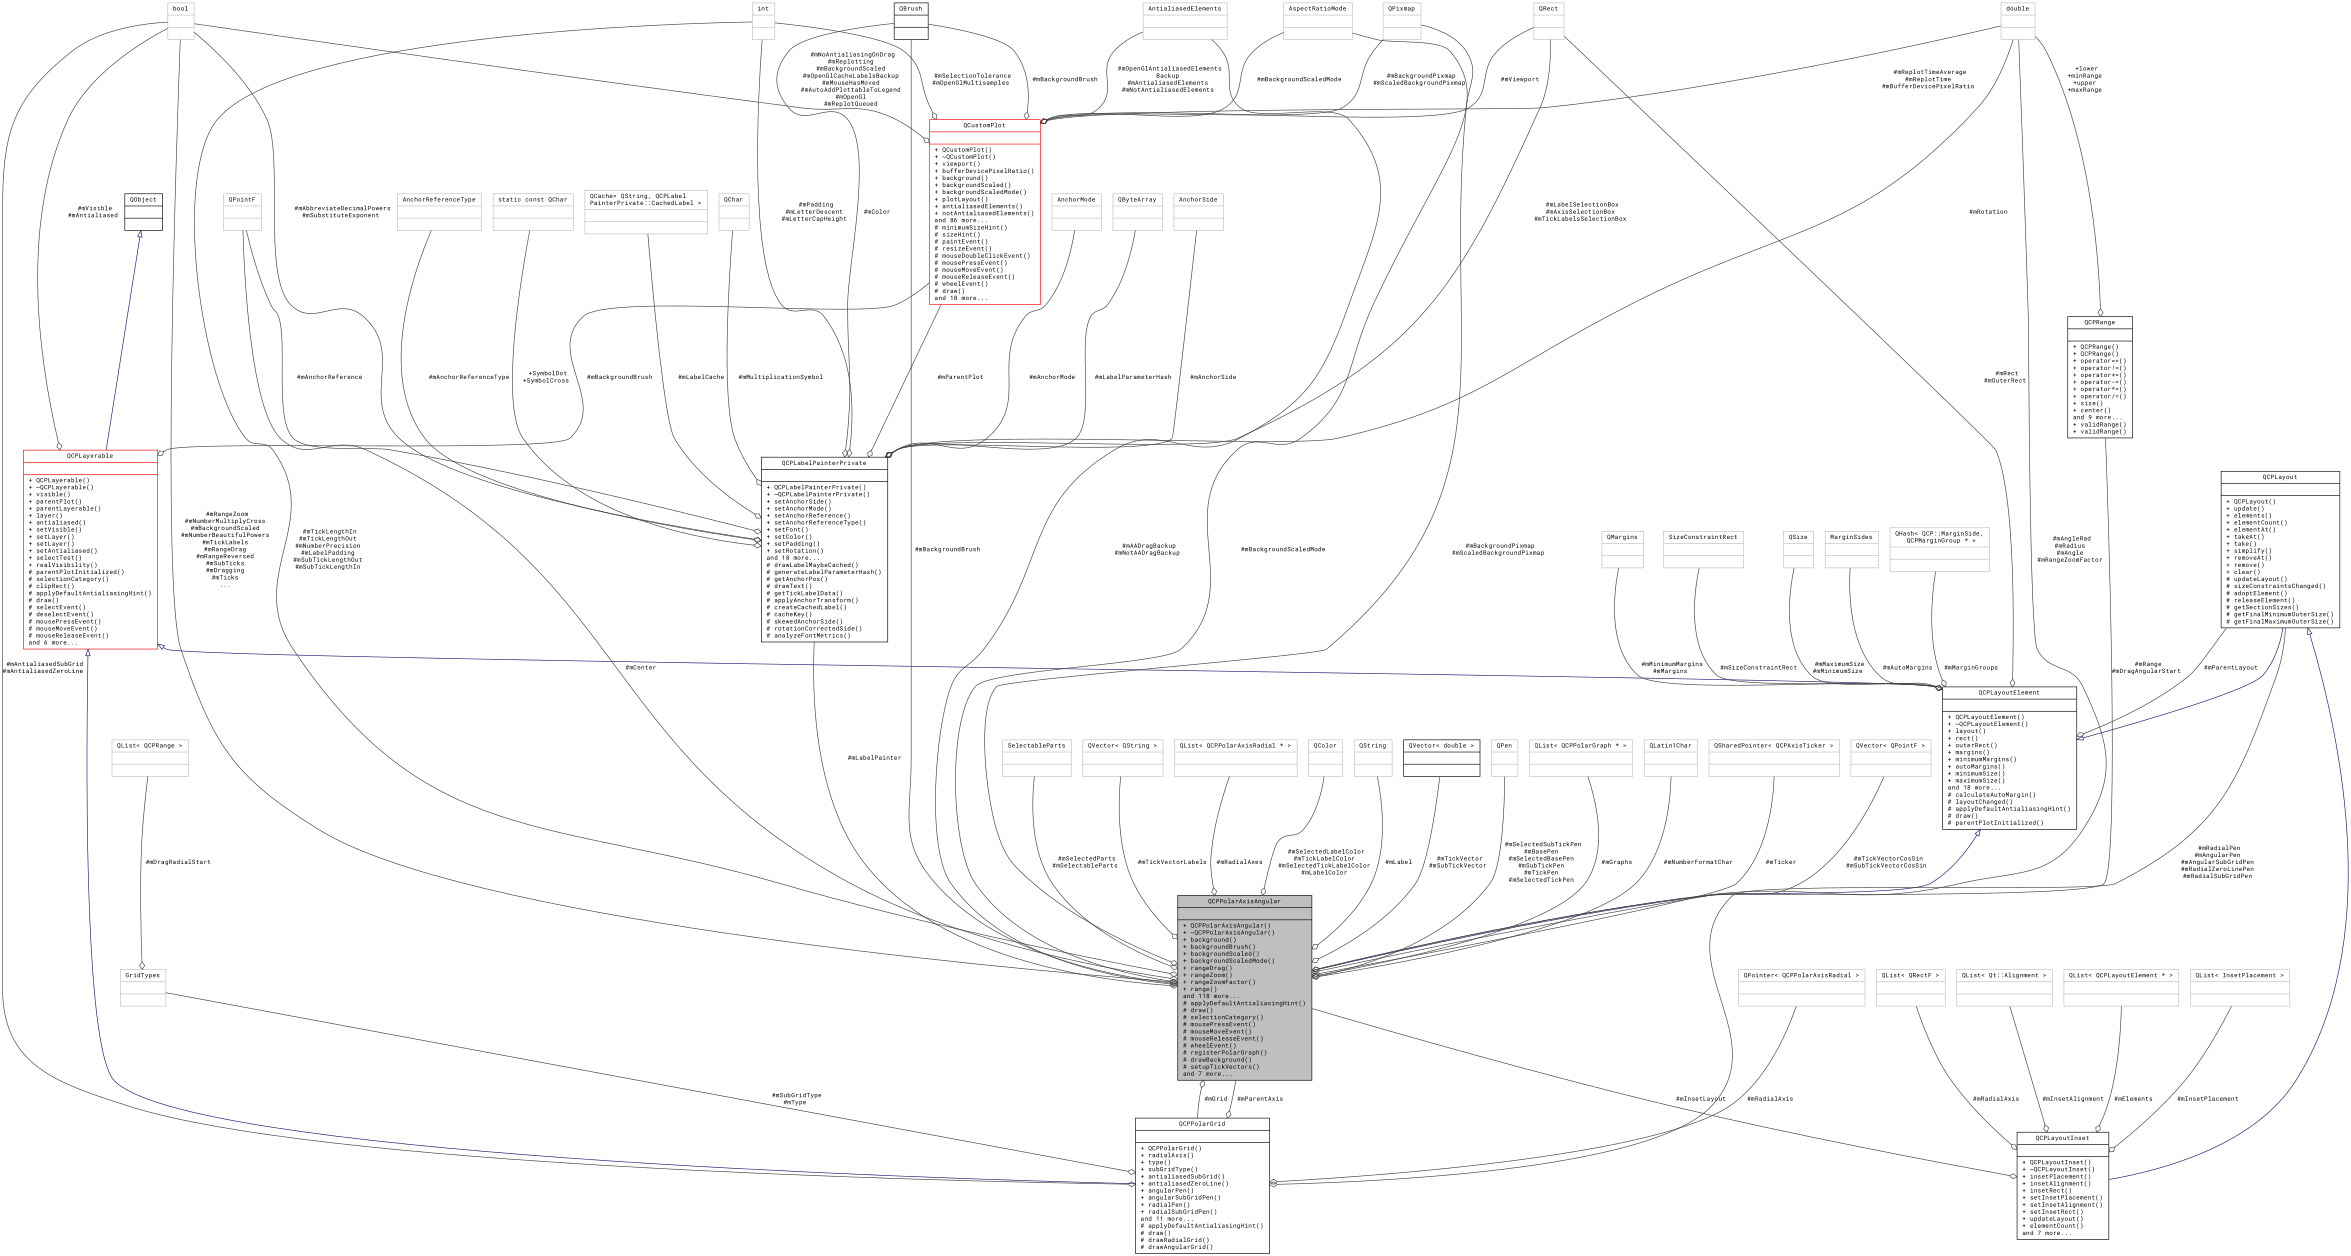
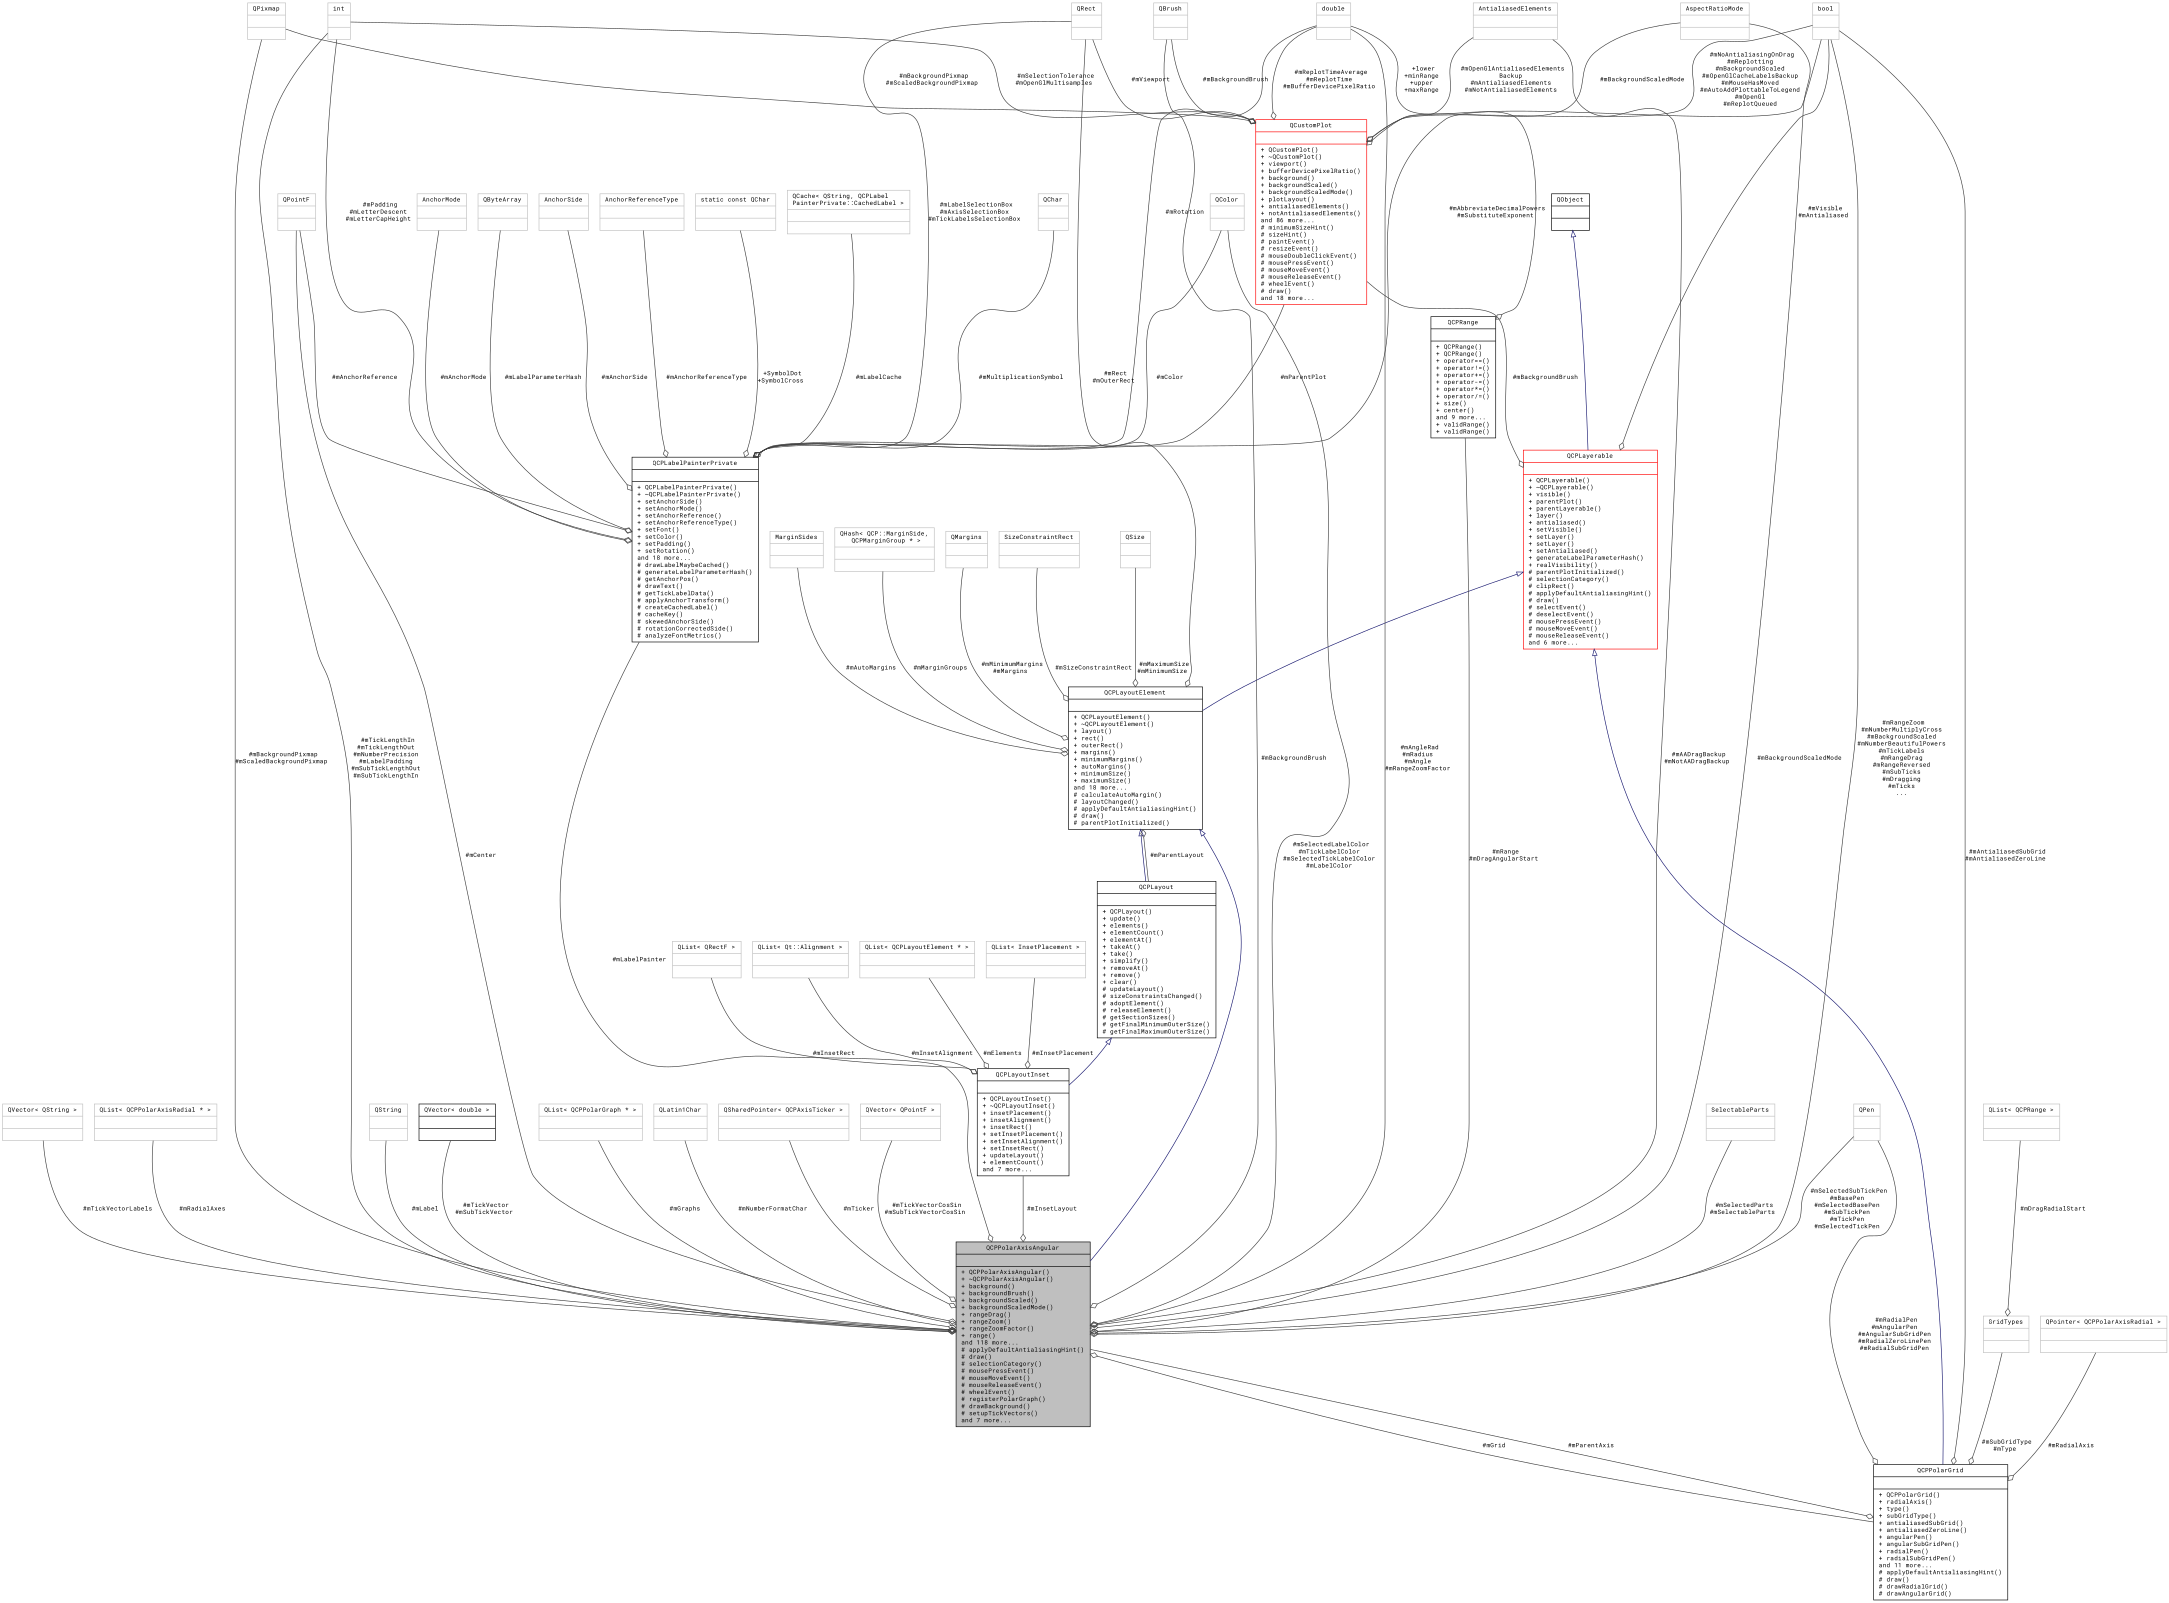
(911, 21) -> (1171, 21)
(859, 165) -> (1142, 432)
(56, 558) -> (1587, 558)
(1722, 910) -> (1835, 1287)
(1995, 1099) -> (832, 1053)
(1658, 1103) -> (1023, 1205)
